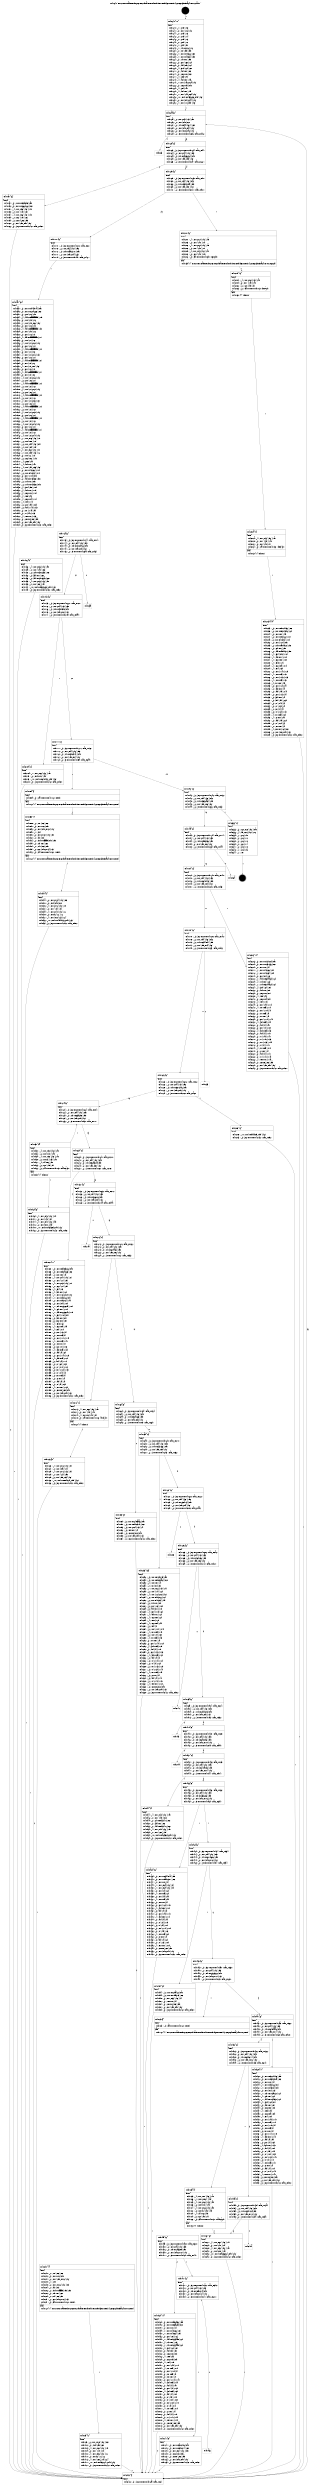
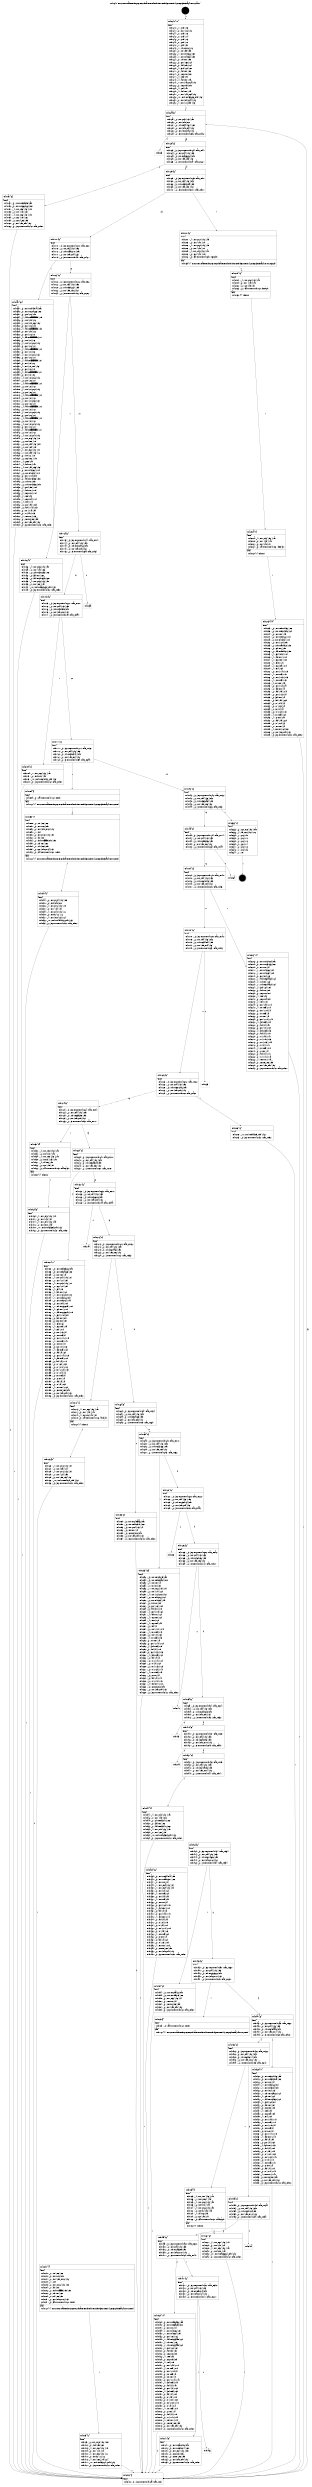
none -> (70, 285)
(74, 1134) -> (66, 1133)
(203, 1793) -> none
(236, 2226) -> (219, 2232)
(209, 2374) -> (200, 2374)
